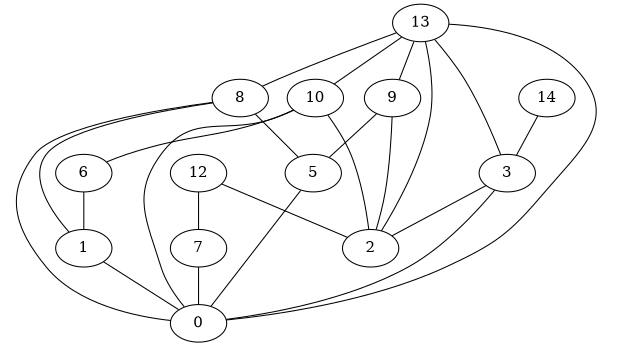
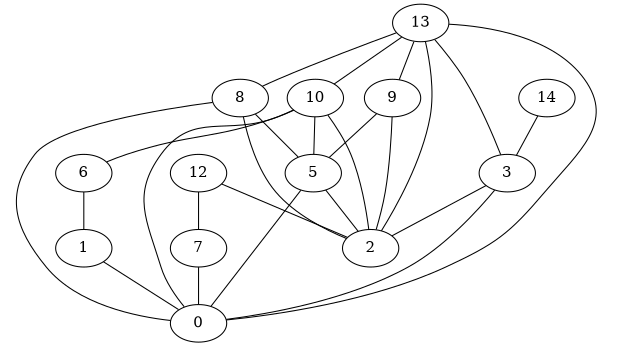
none -> (314, 135)
(50, 151) -> (277, 193)
none -> (342, 211)
